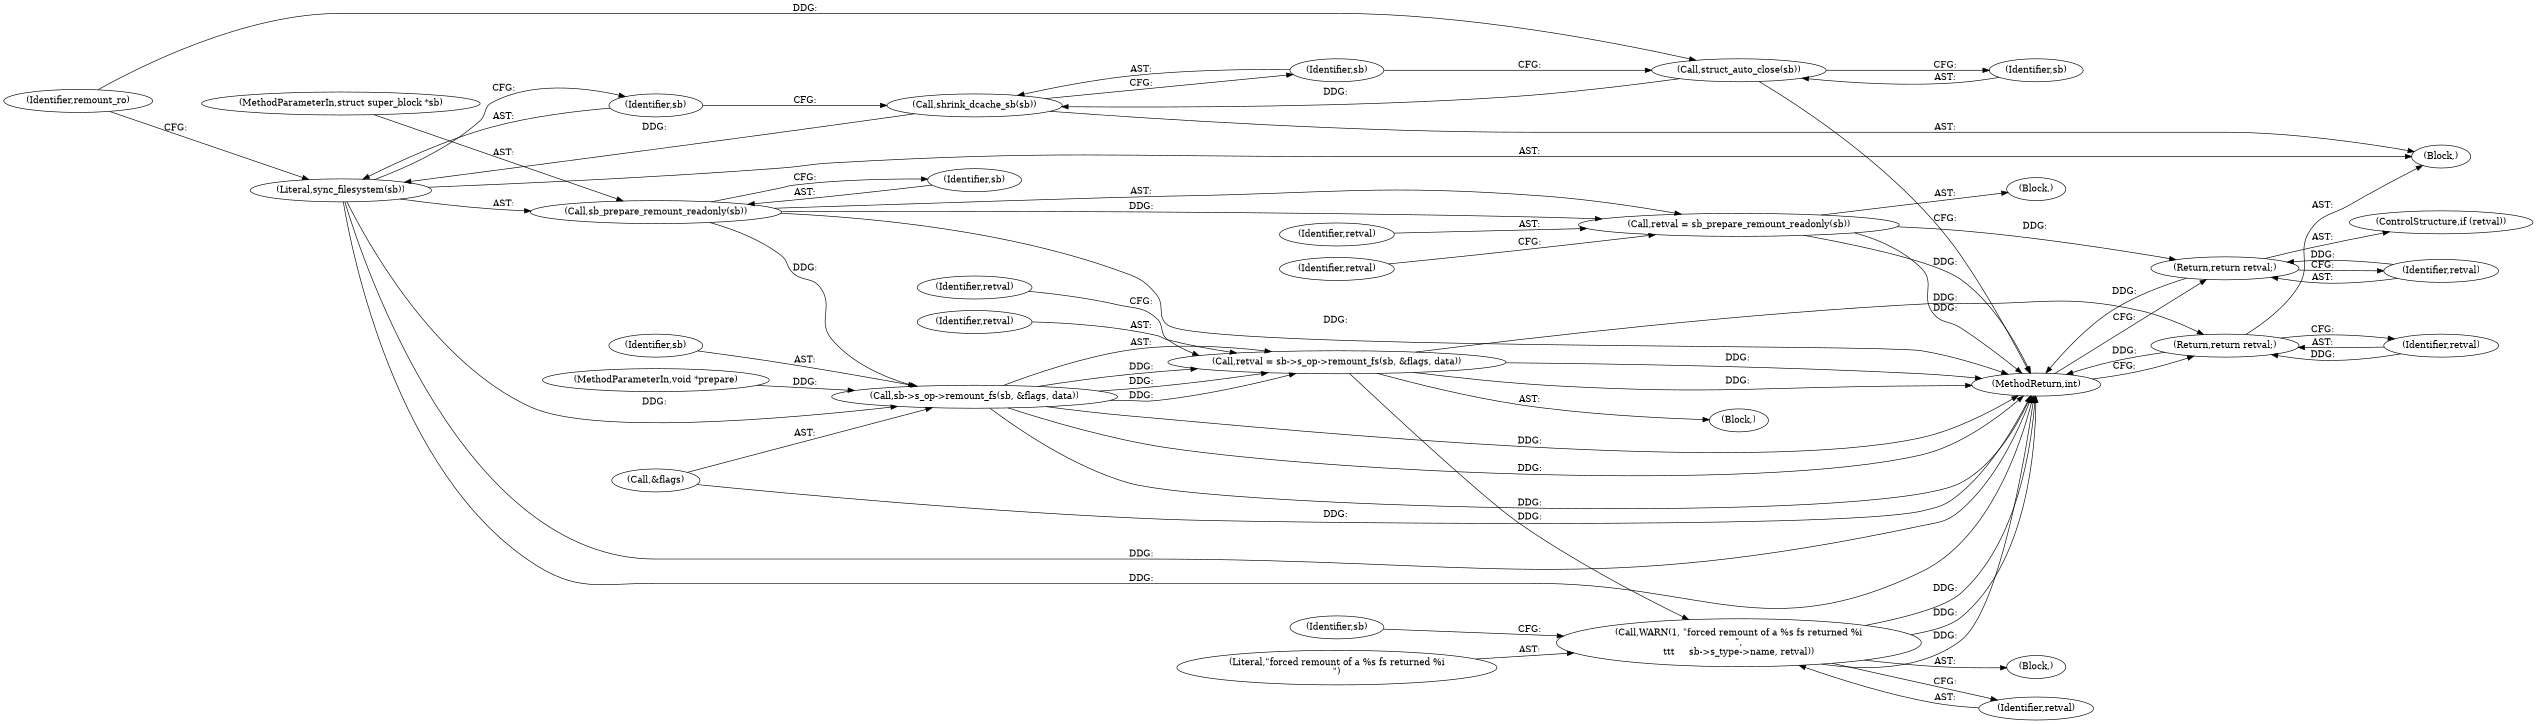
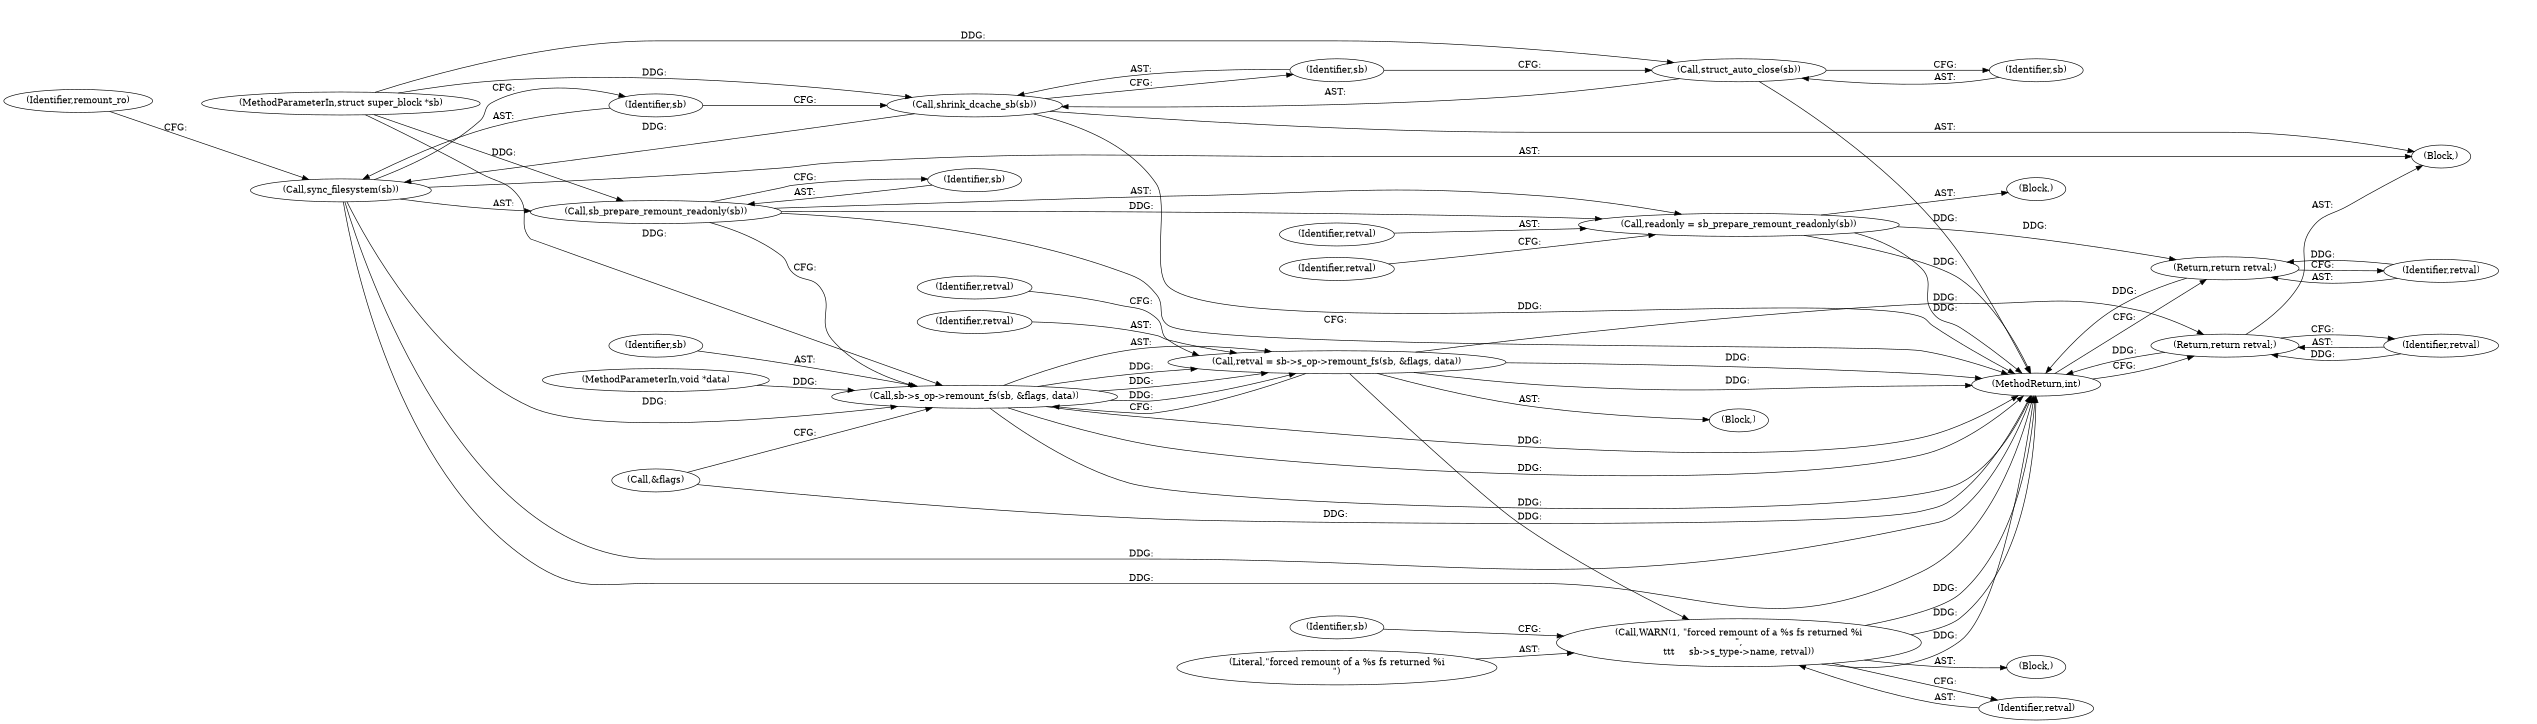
(889, 13) -> (1019, 41)
none -> (652, 78)
(1337, 92) -> (1337, 92)
(505, 153) -> (505, 153)
(341, 190) -> (341, 190)
(1947, 219) -> (1947, 219)
(2441, 222) -> none
(1739, 225) -> (1739, 225)
(807, 268) -> (807, 268)
none -> (630, 274)
none -> (1470, 313)
(1337, 320) -> (1337, 320)
(656, 380) -> (656, 380)
none -> (1185, 408)
(807, 433) -> (807, 433)
